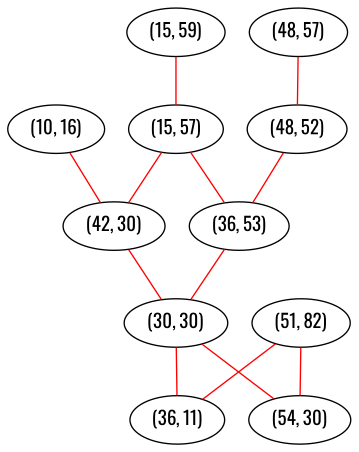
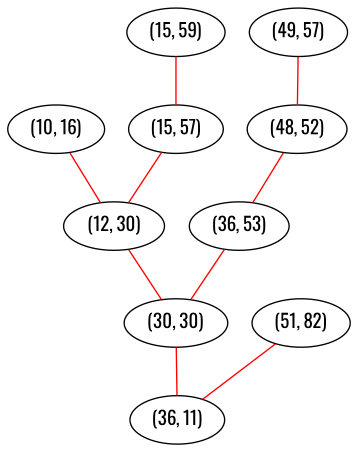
(298, 32) -> (298, 32)
(207, 177) -> none
(114, 226) -> (114, 226)
(300, 420) -> none
